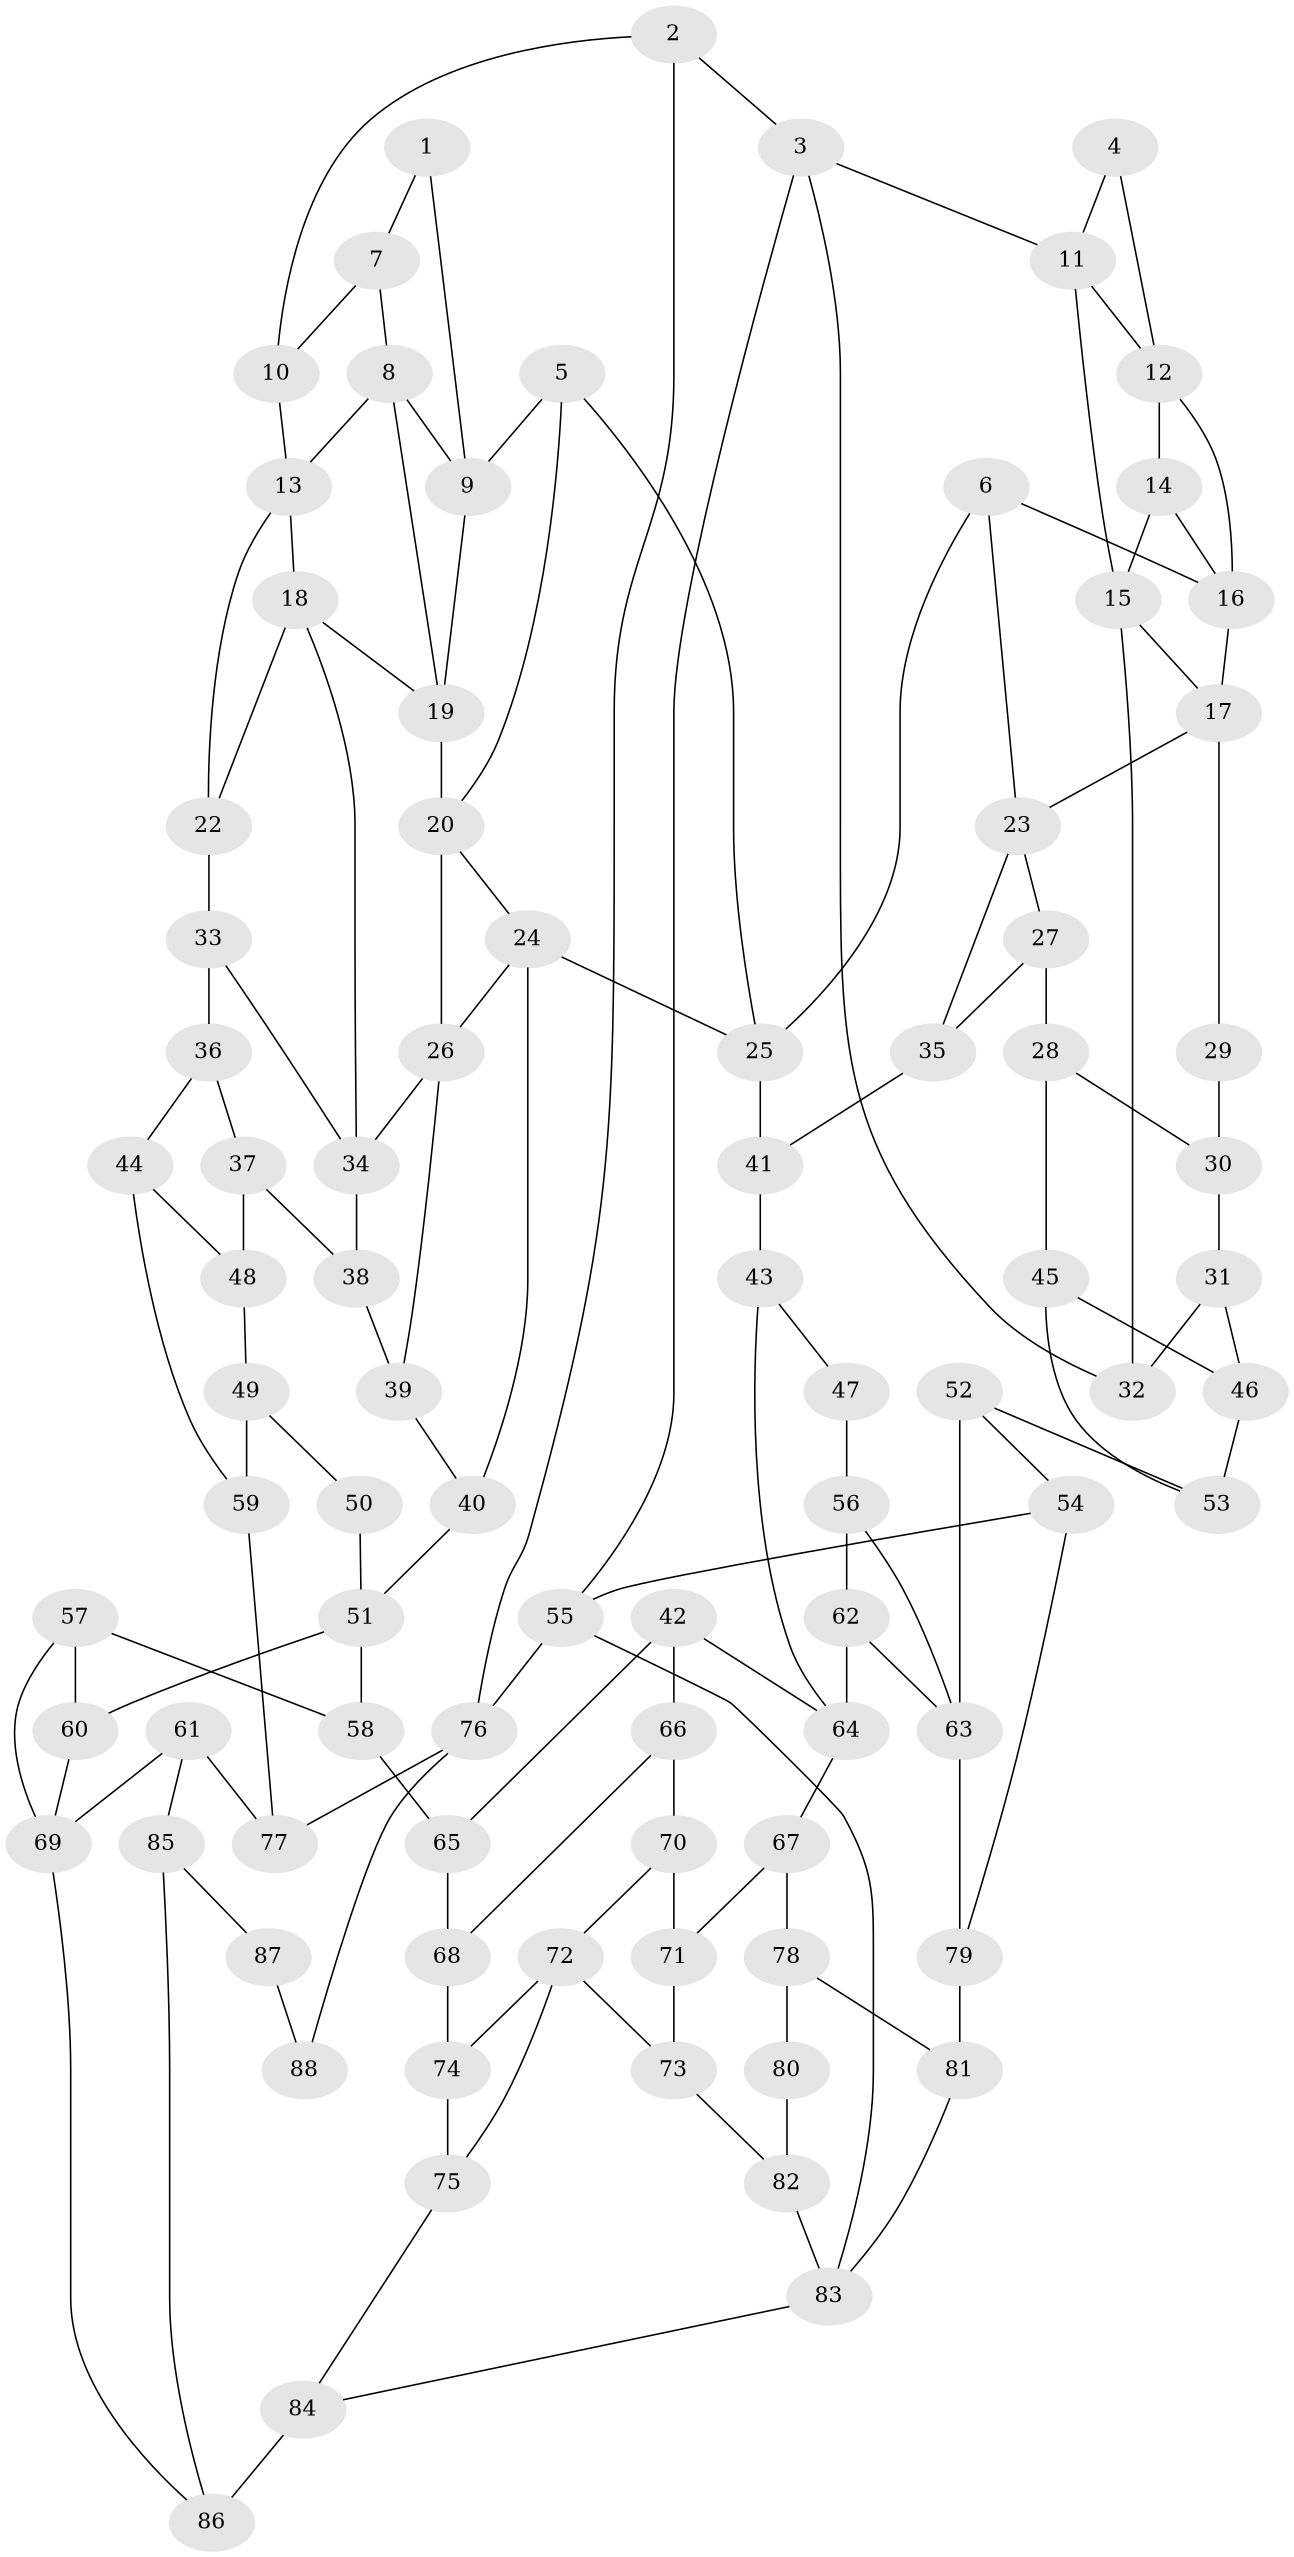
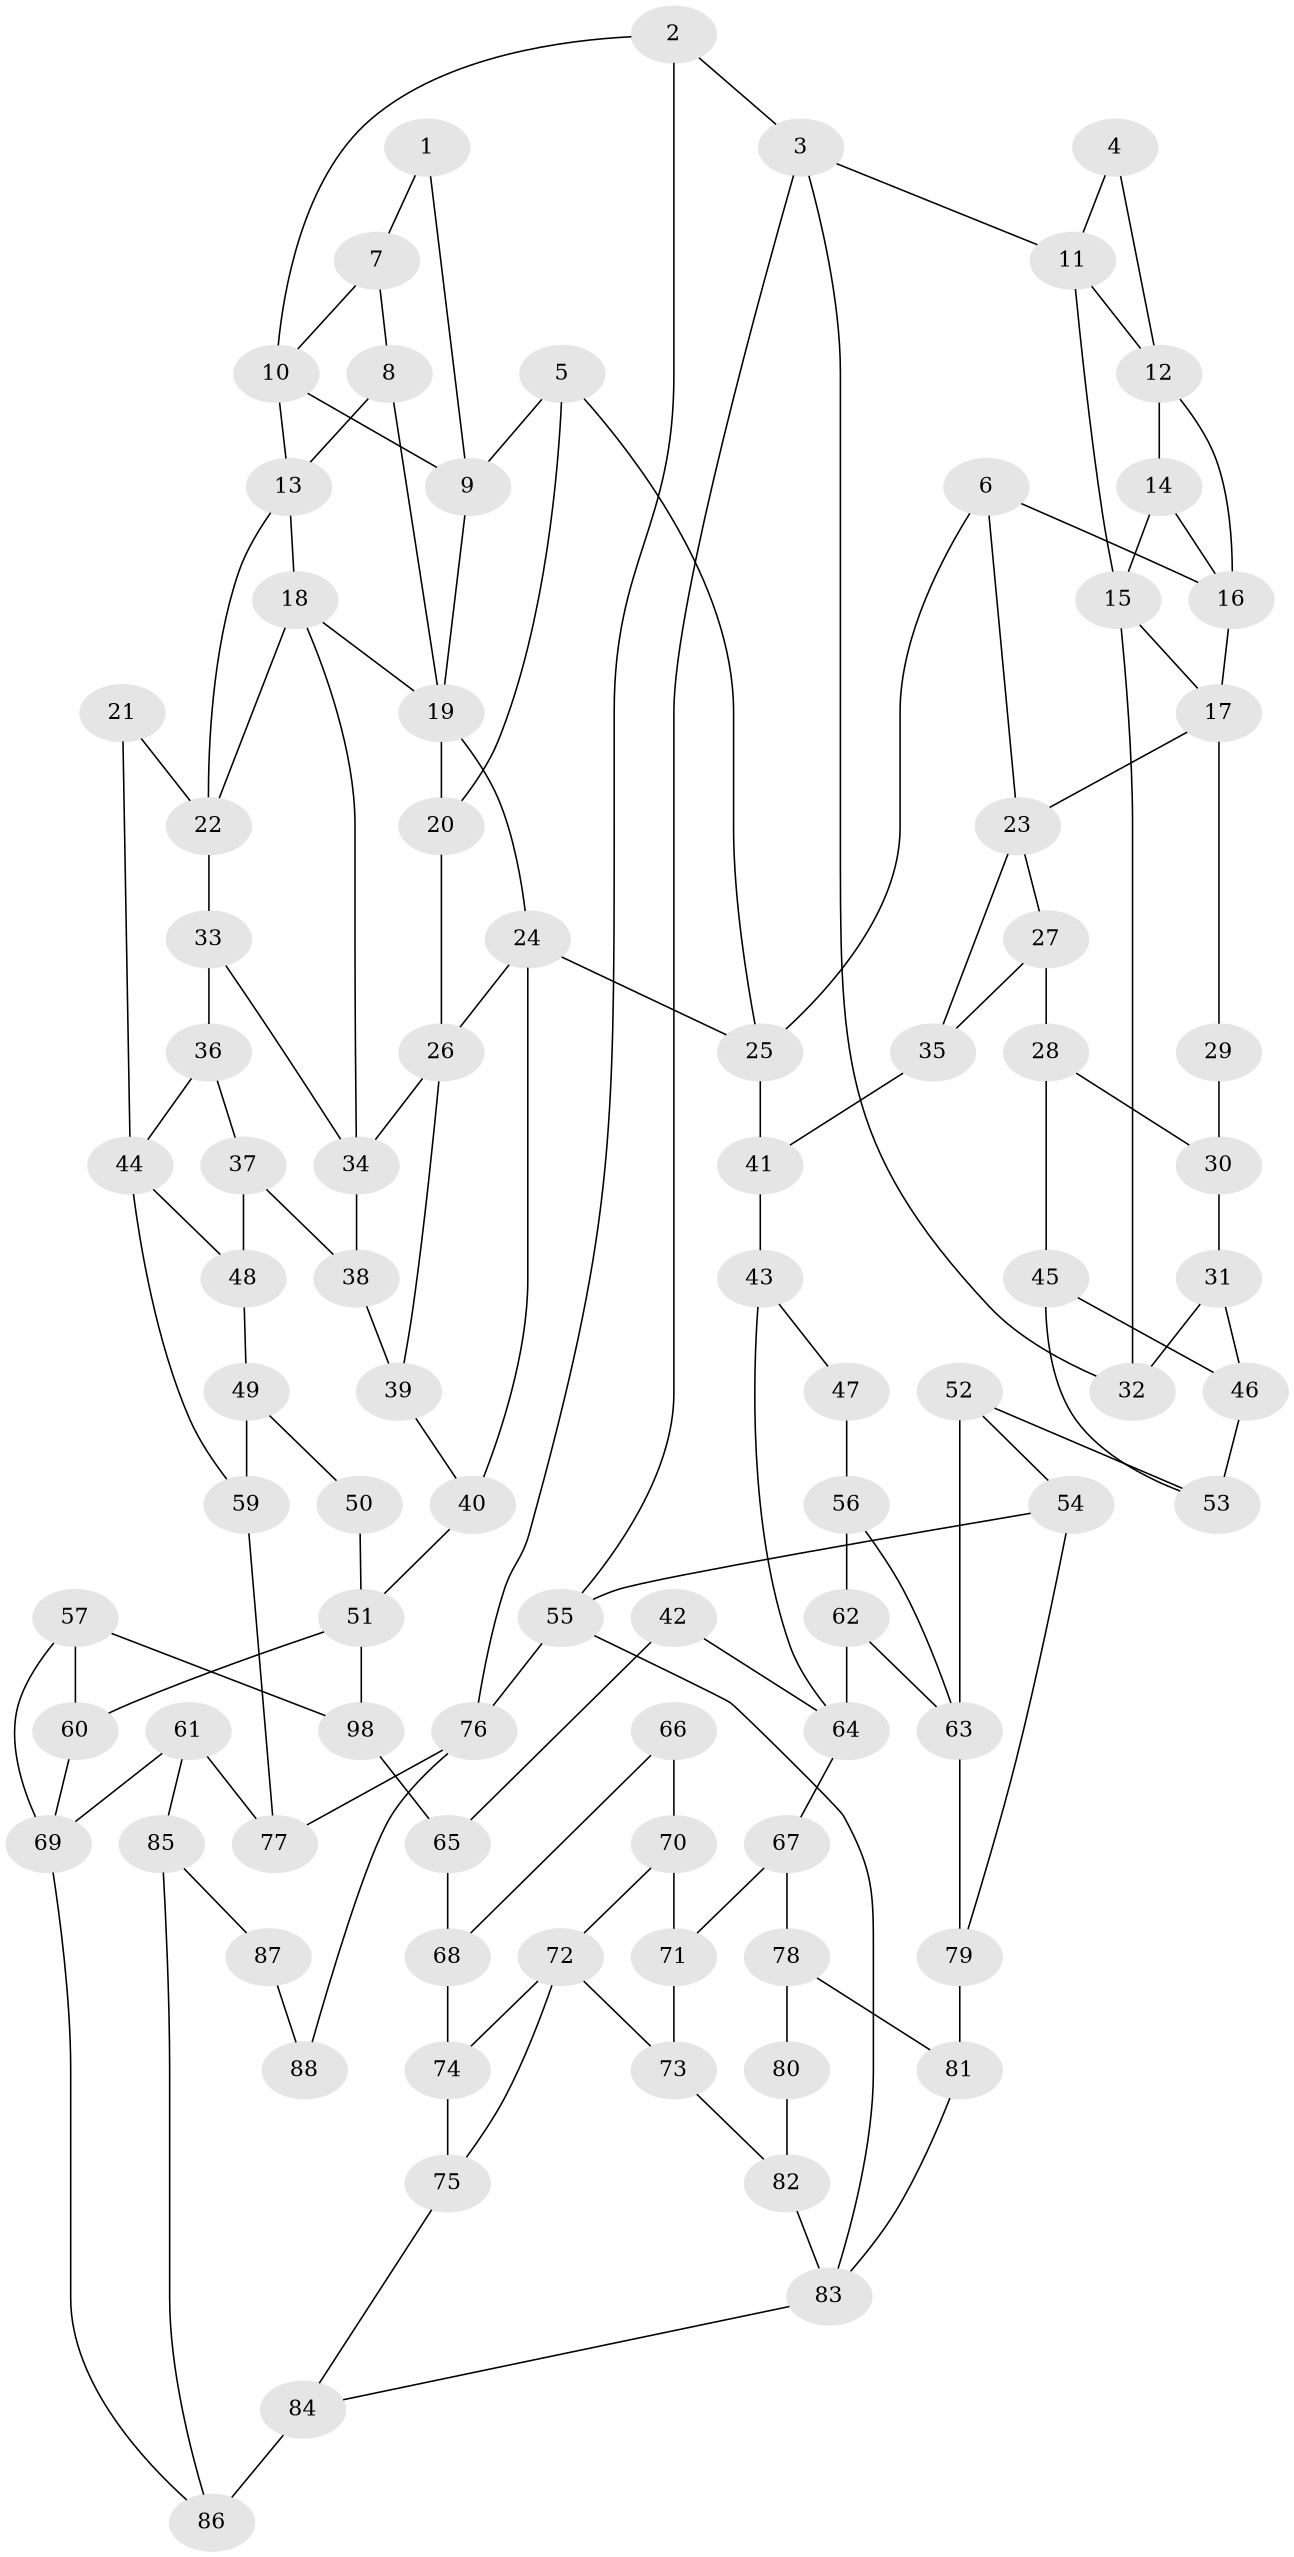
(429, 430) -> (372, 430)
none -> (123, 713)
(485, 883) -> (506, 820)
(674, 1663) -> none
(361, 1731) -> (361, 1731)
